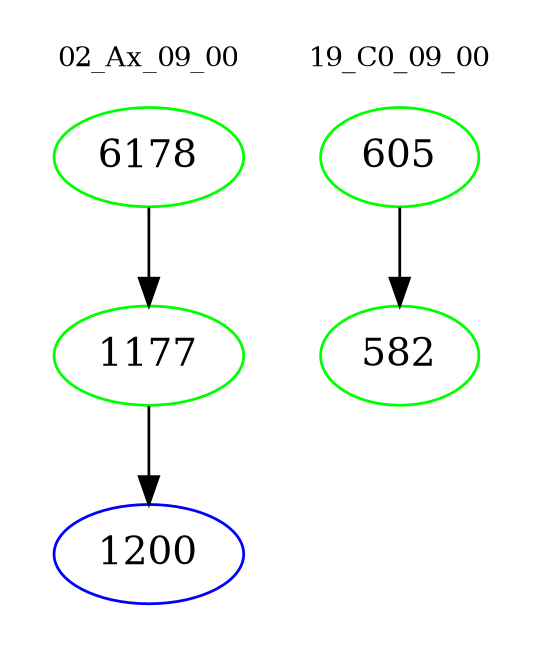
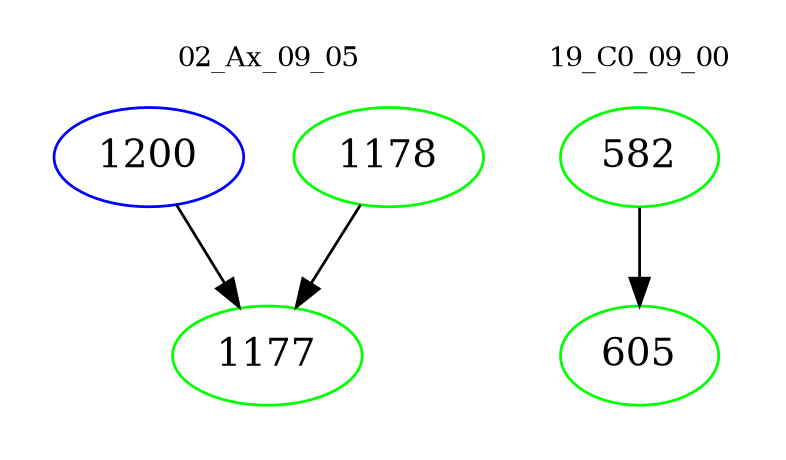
(149, 59) -> (269, 59)
(149, 157) -> (389, 157)
(400, 243) -> (640, 243)
(149, 441) -> (200, 244)
